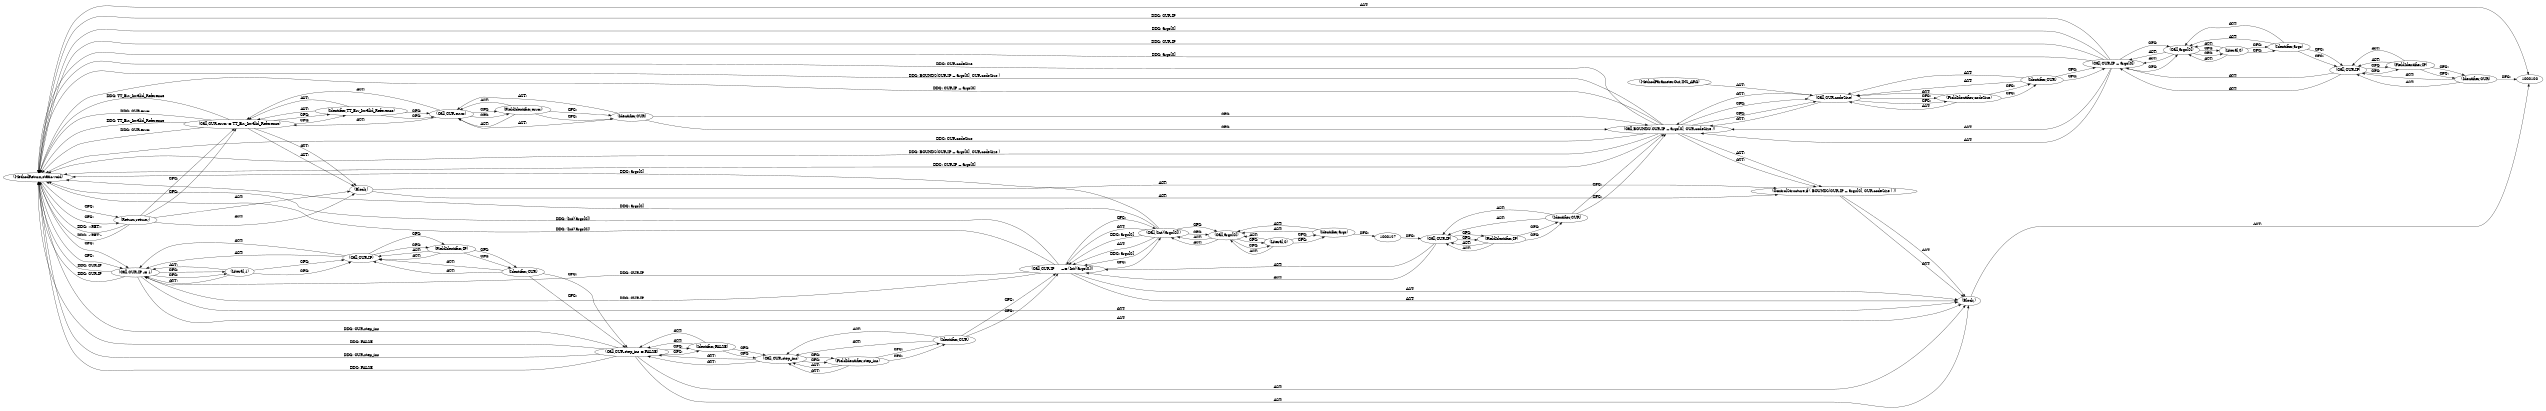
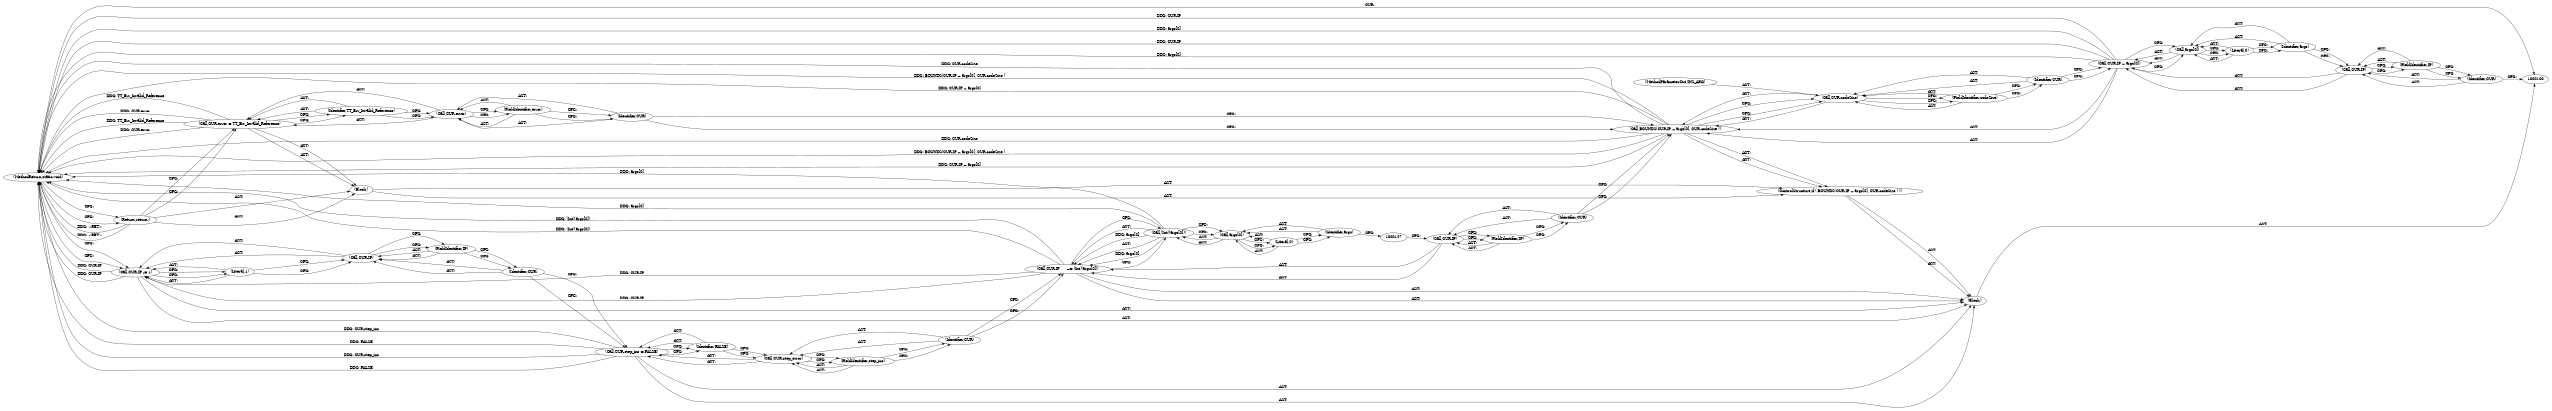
(1365, 5) -> (1370, 5)
(781, 359) -> (783, 359)
